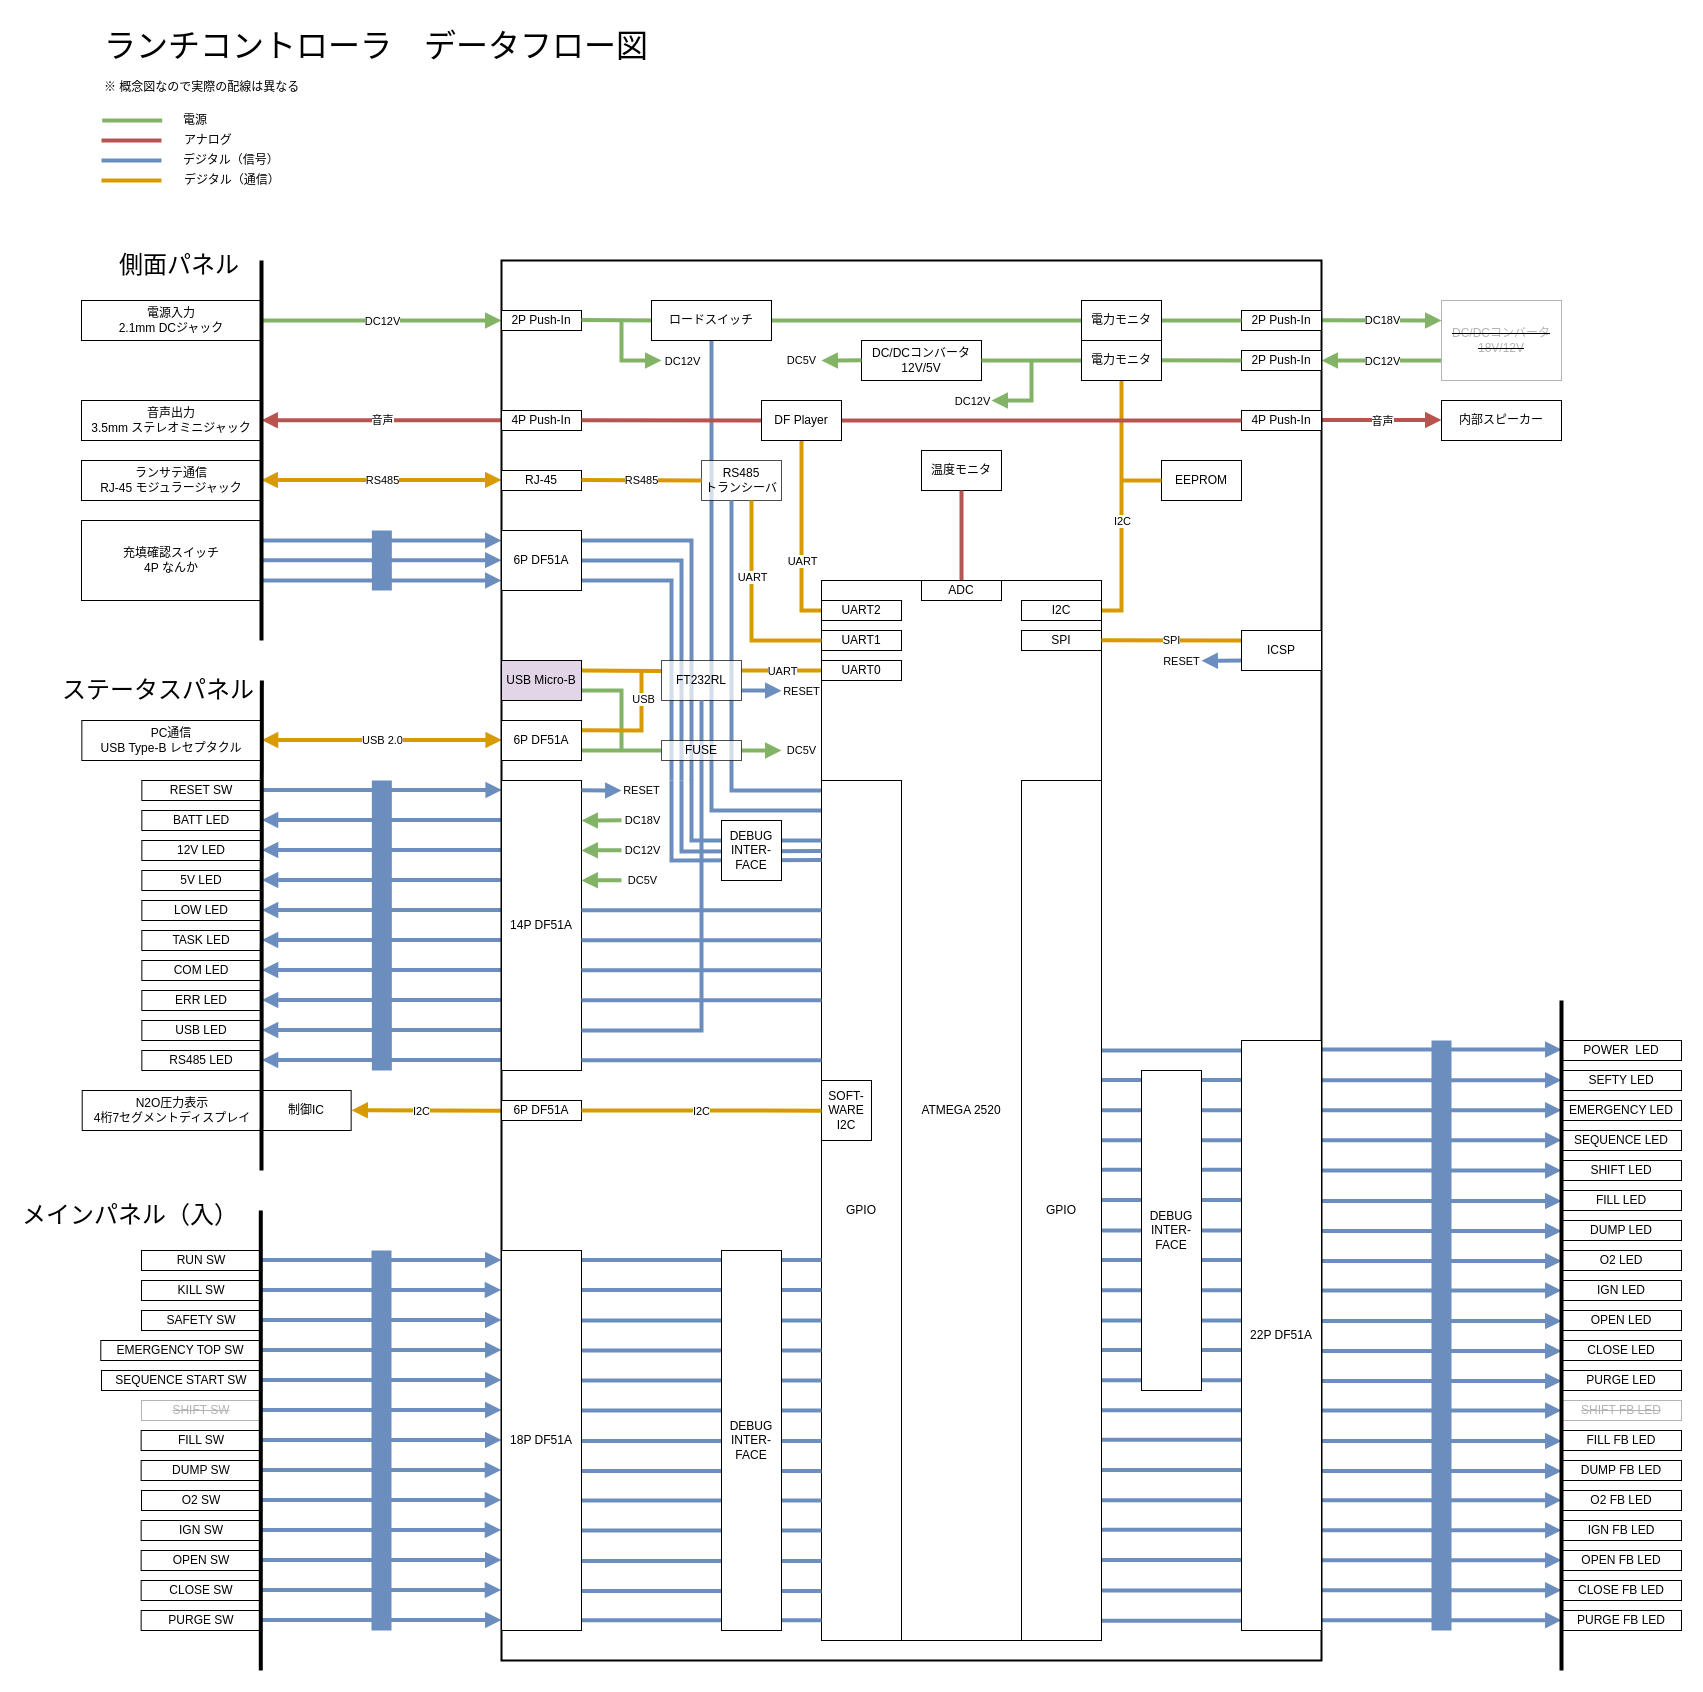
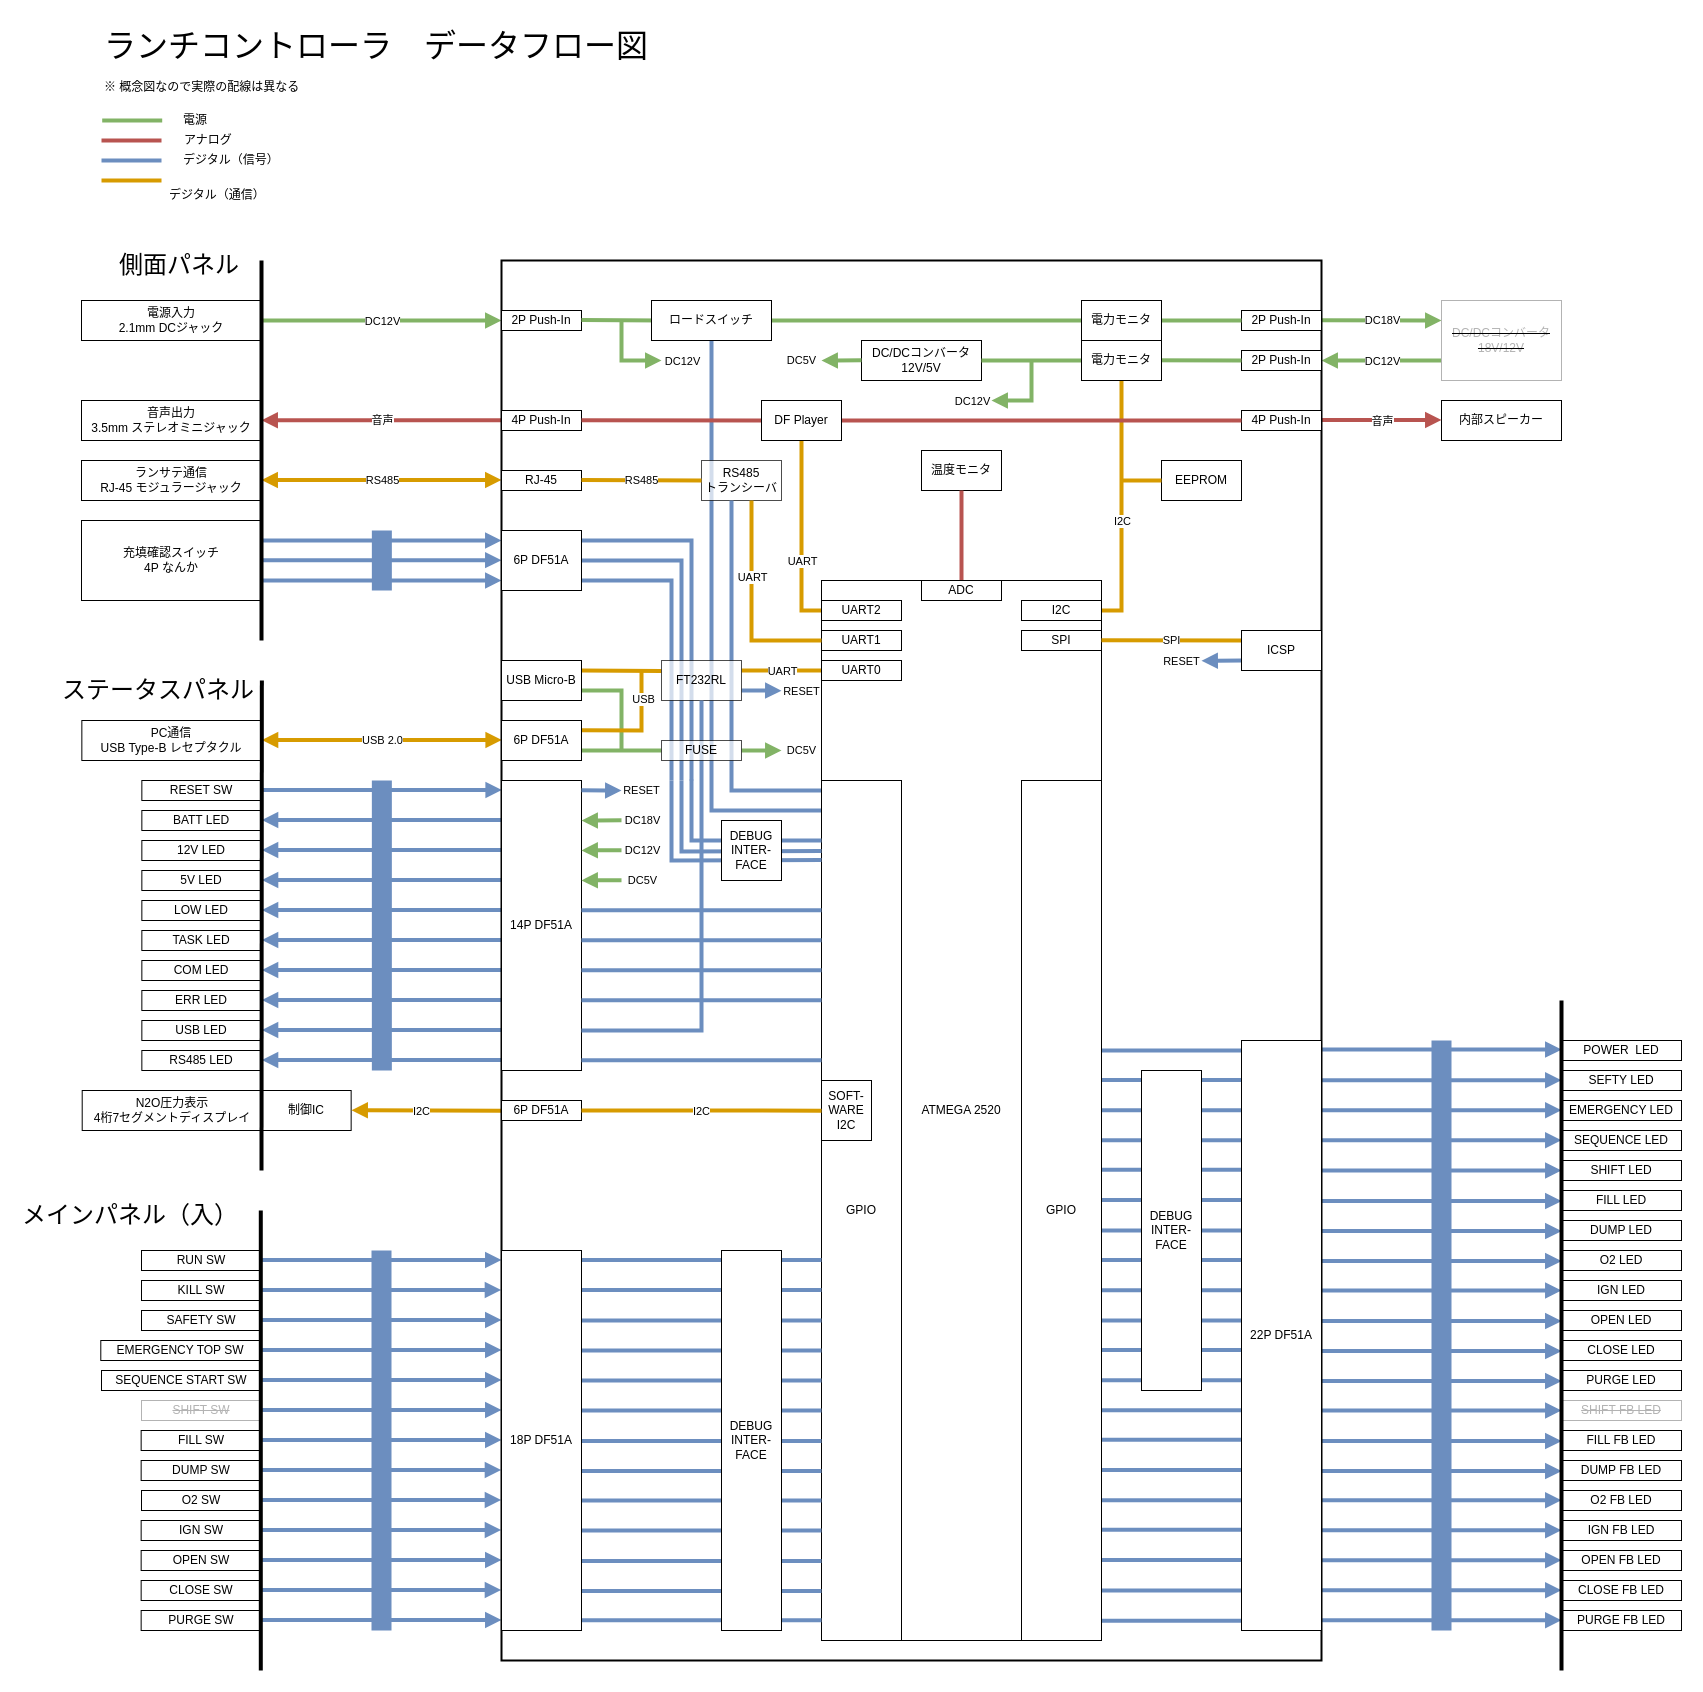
(243, 181) -> (228, 196)
(542, 681) -> (542, 681)
